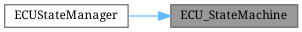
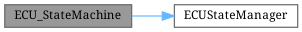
(144, 16) -> (147, 16)
